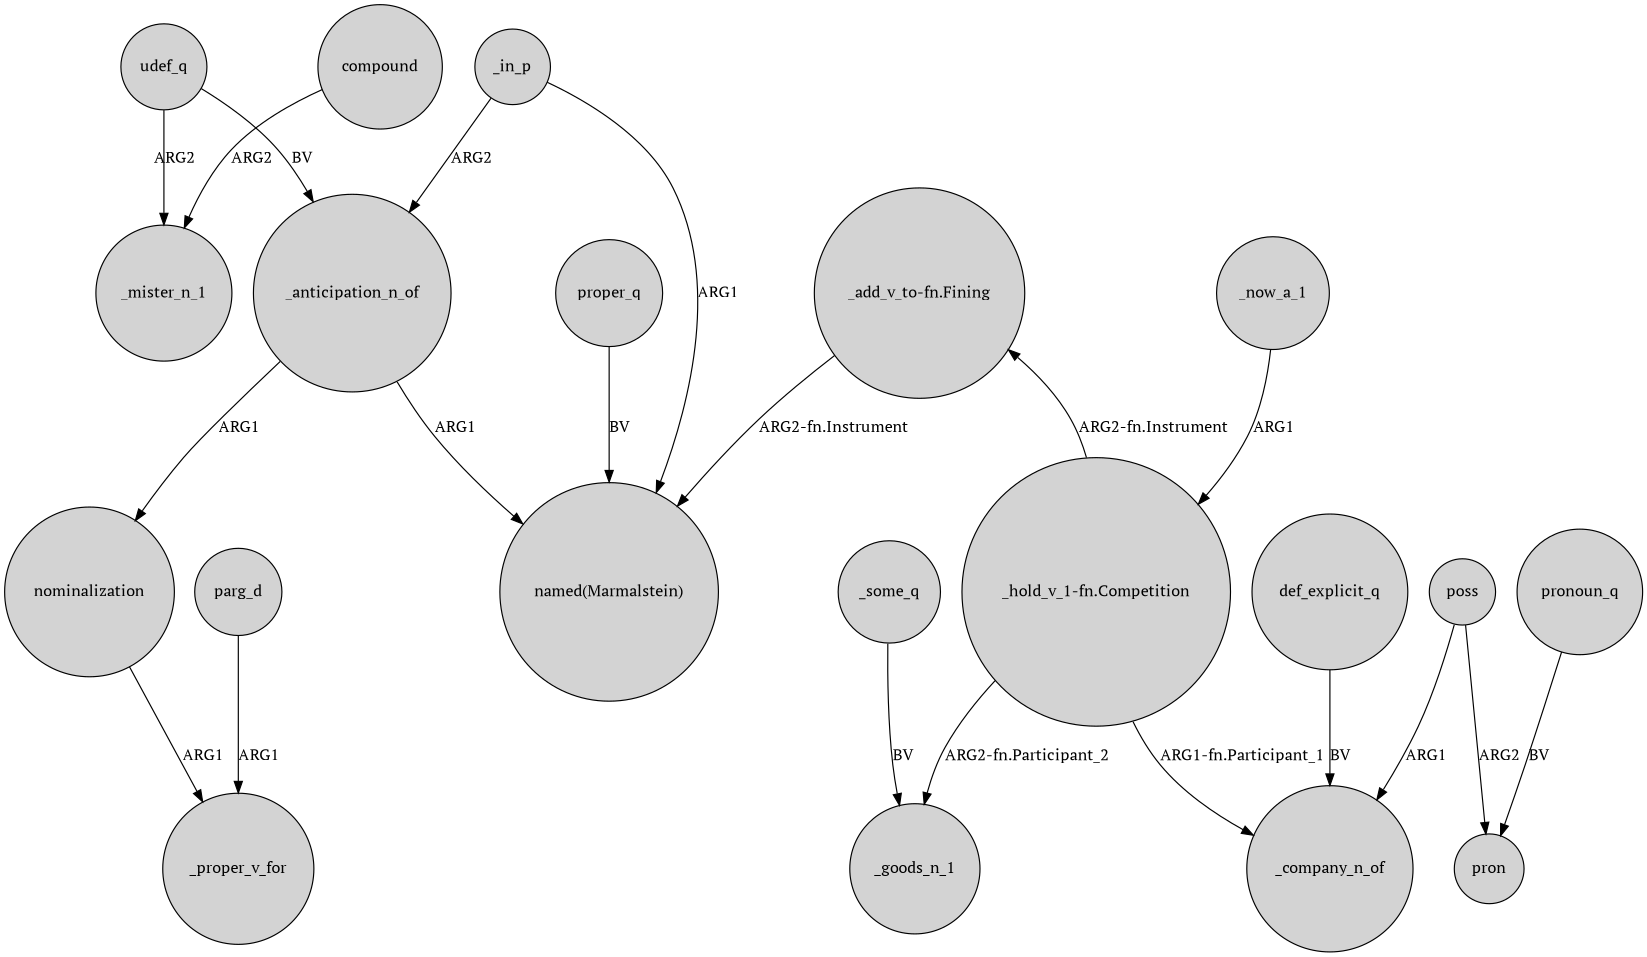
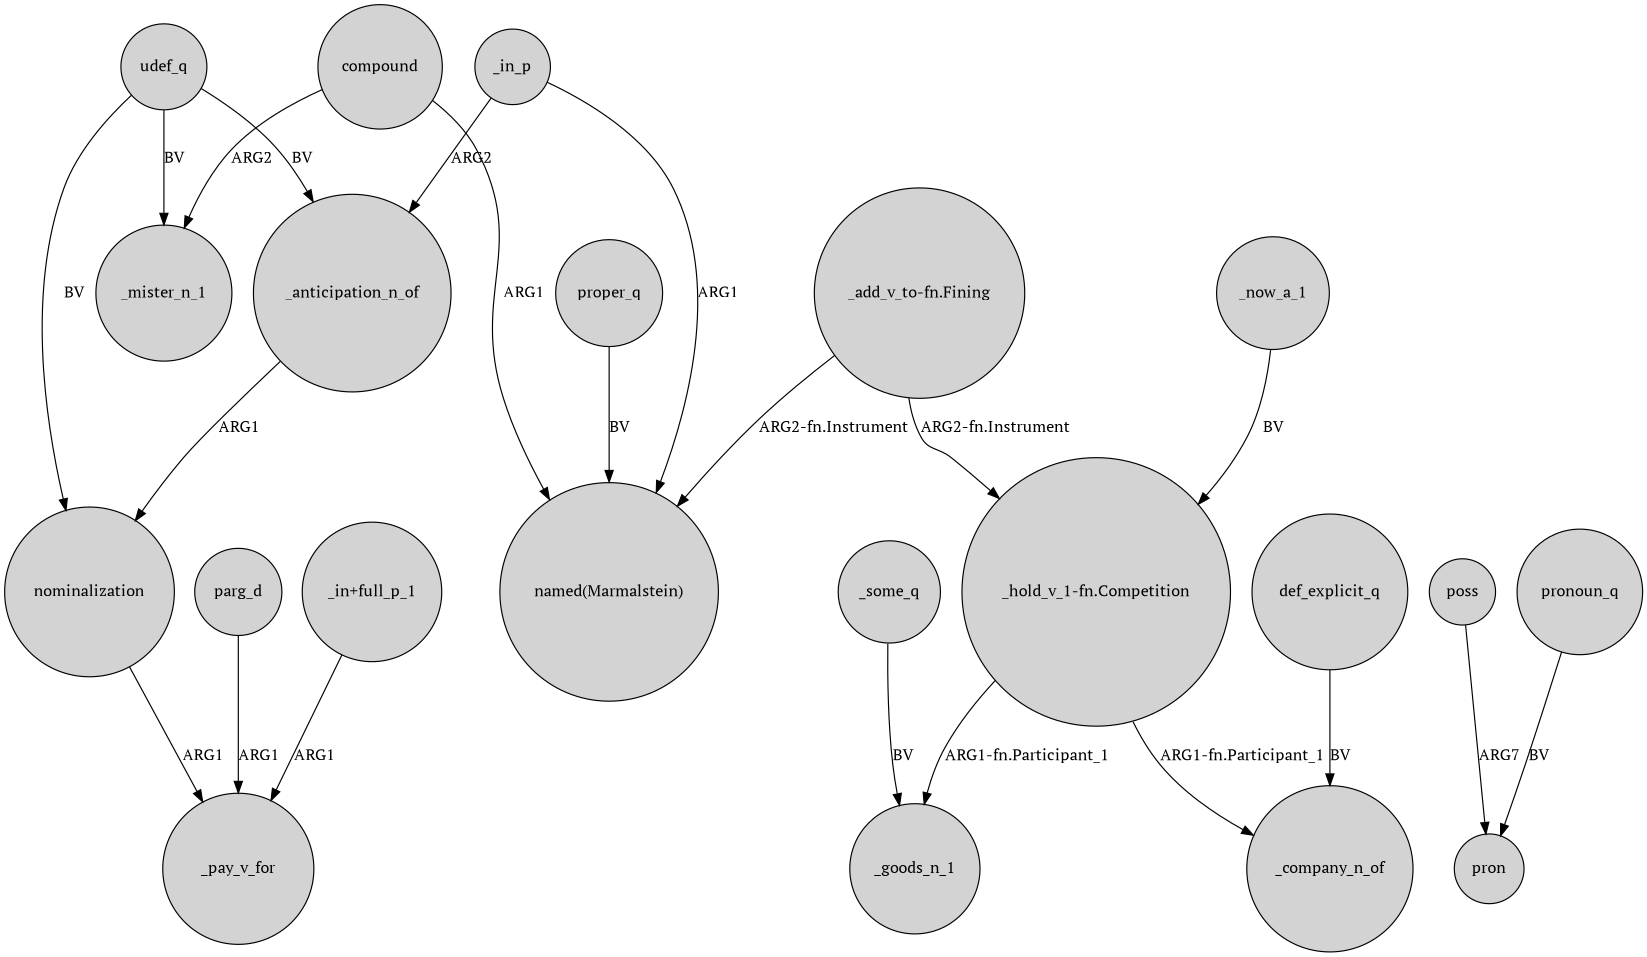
(175, 158) -> (175, 158)
none -> (44, 285)
(1060, 402) -> (939, 451)
(1274, 428) -> (1274, 428)
(450, 454) -> (495, 289)
none -> (372, 592)
(1425, 710) -> none
(1028, 756) -> (1028, 756)
(1500, 756) -> (1500, 756)
(238, 869) -> (238, 869)
